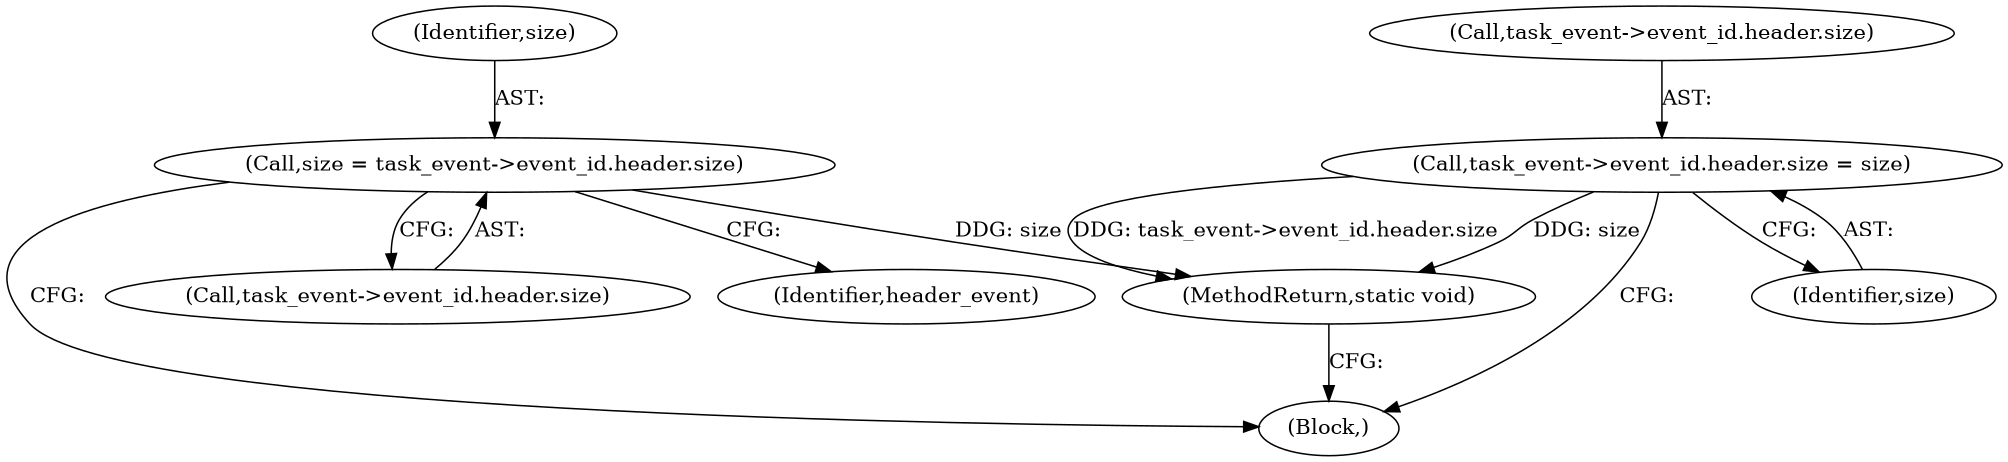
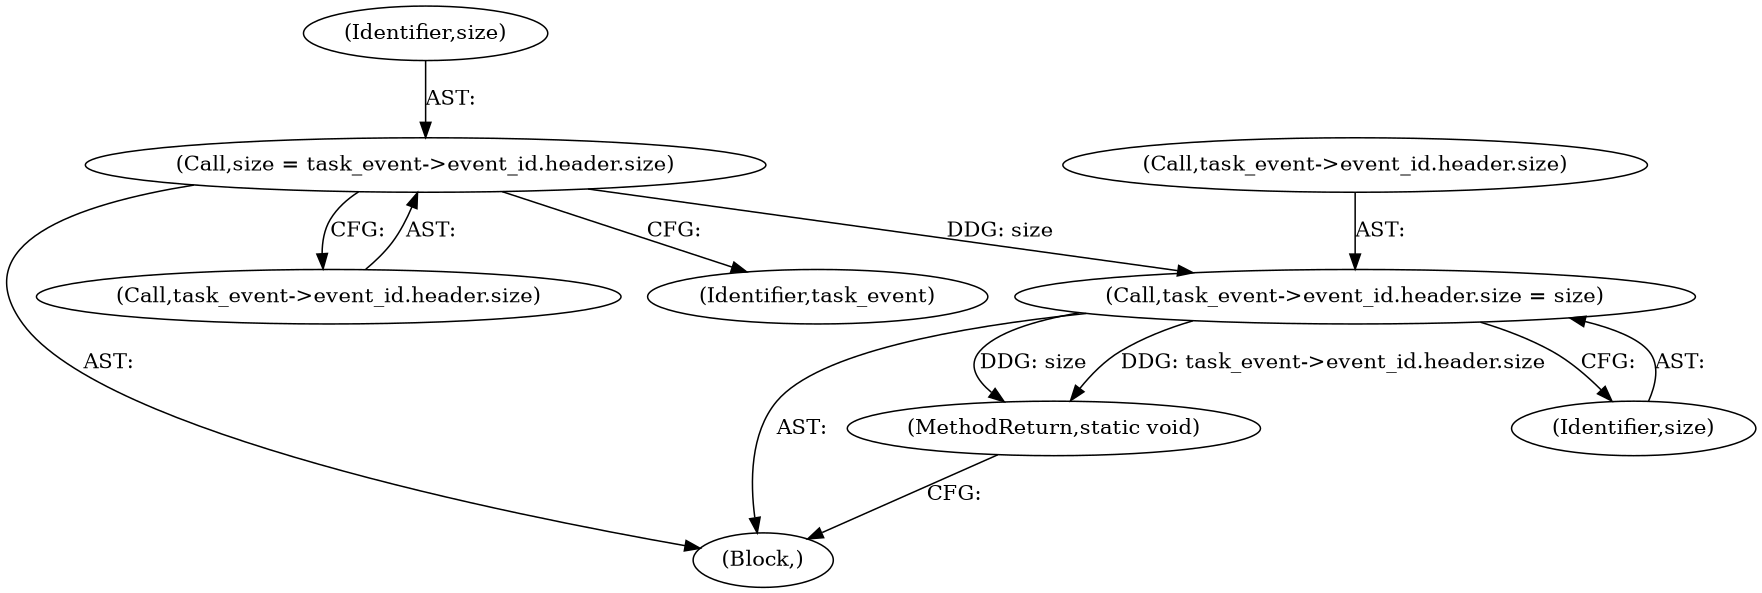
(904, 234) -> (883, 230)
(61, 297) -> (112, 363)
(907, 297) -> (818, 297)
(1651, 297) -> (806, 428)
